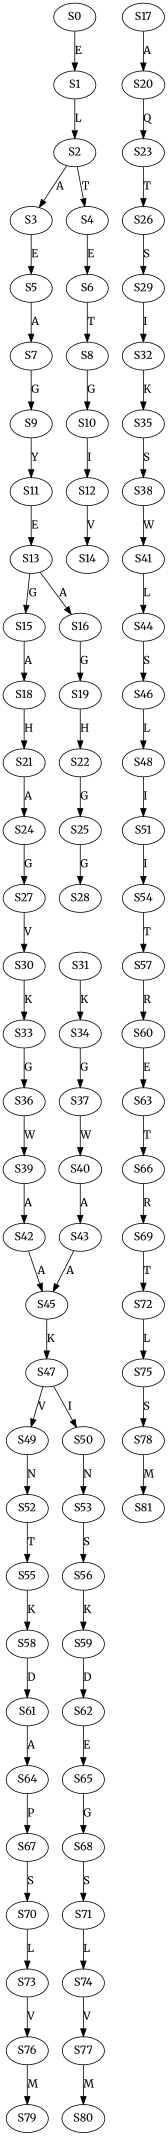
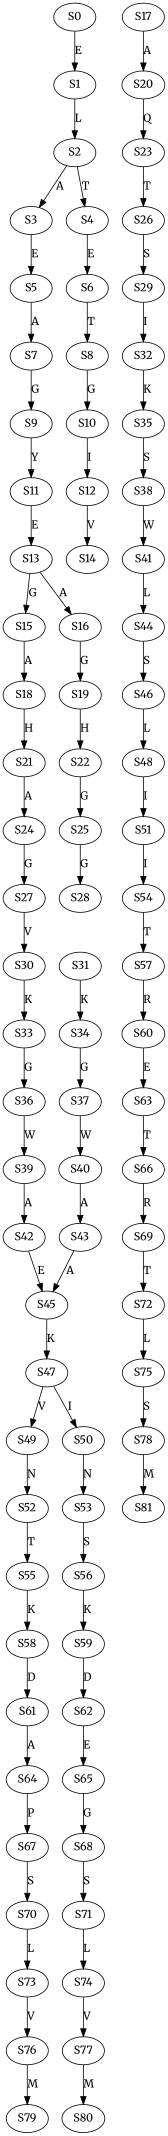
(41, 1271) -> (41, 1271)
